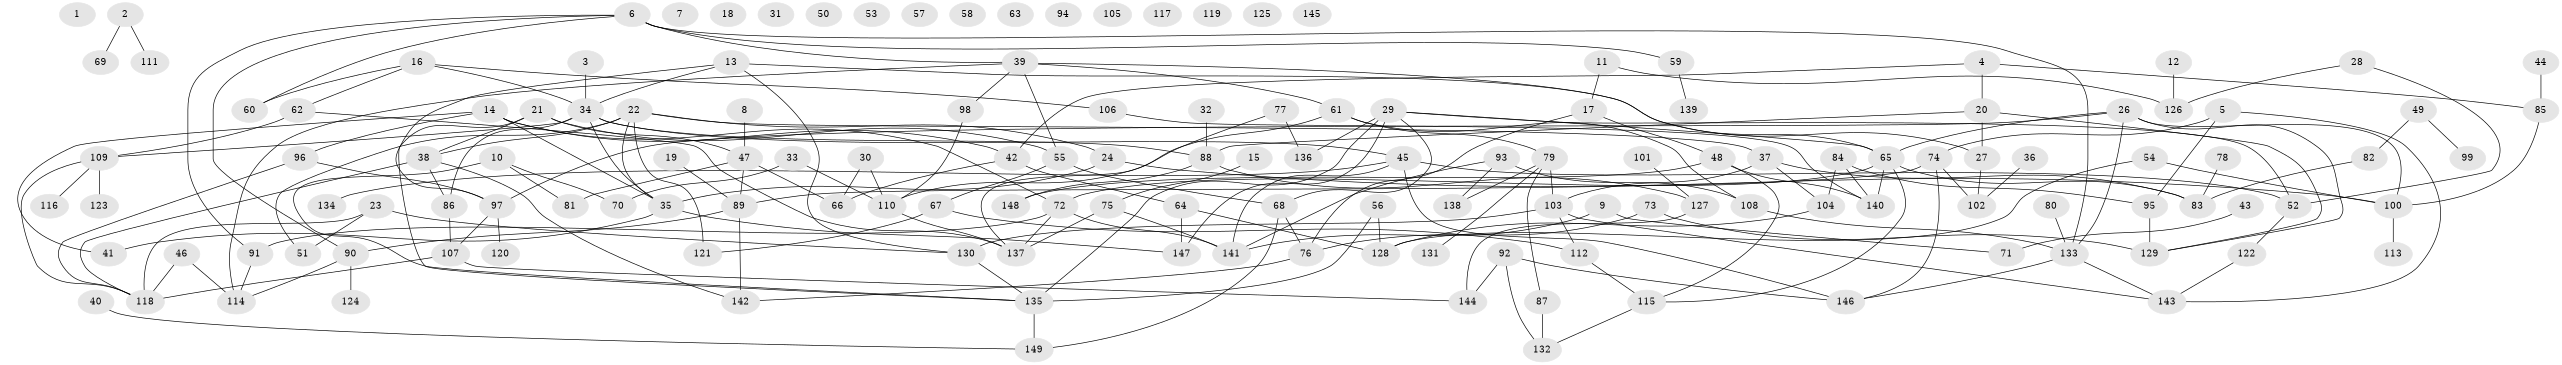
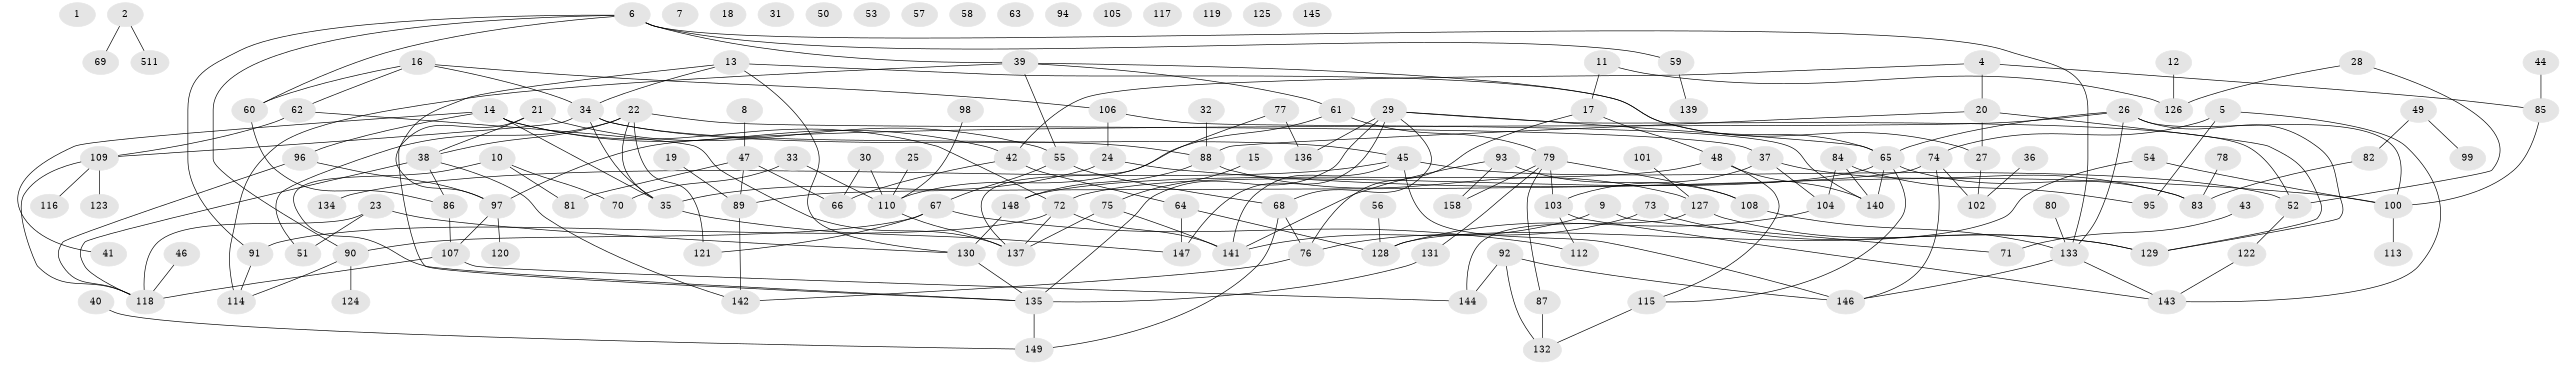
(150, 63) -> (150, 63)
(586, 63) -> none
(993, 87) -> none
(1553, 123) -> (1614, 170)
(874, 126) -> (1108, 134)
(641, 135) -> none
(481, 141) -> (325, 190)
none -> (914, 158)
(1453, 206) -> (1453, 206)
(1230, 225) -> (987, 232)
(2150, 227) -> (1922, 237)
(528, 233) -> (562, 237)
(390, 238) -> none
(209, 278) -> none
(1616, 280) -> none
(1242, 288) -> (1273, 290)
